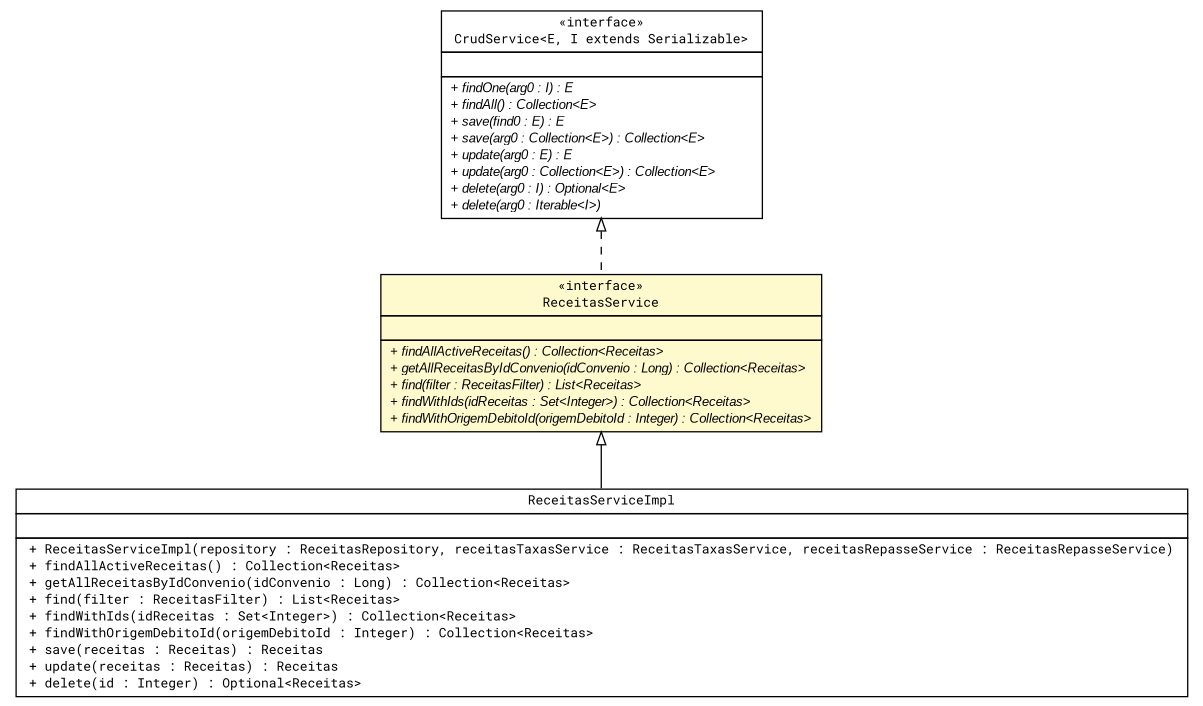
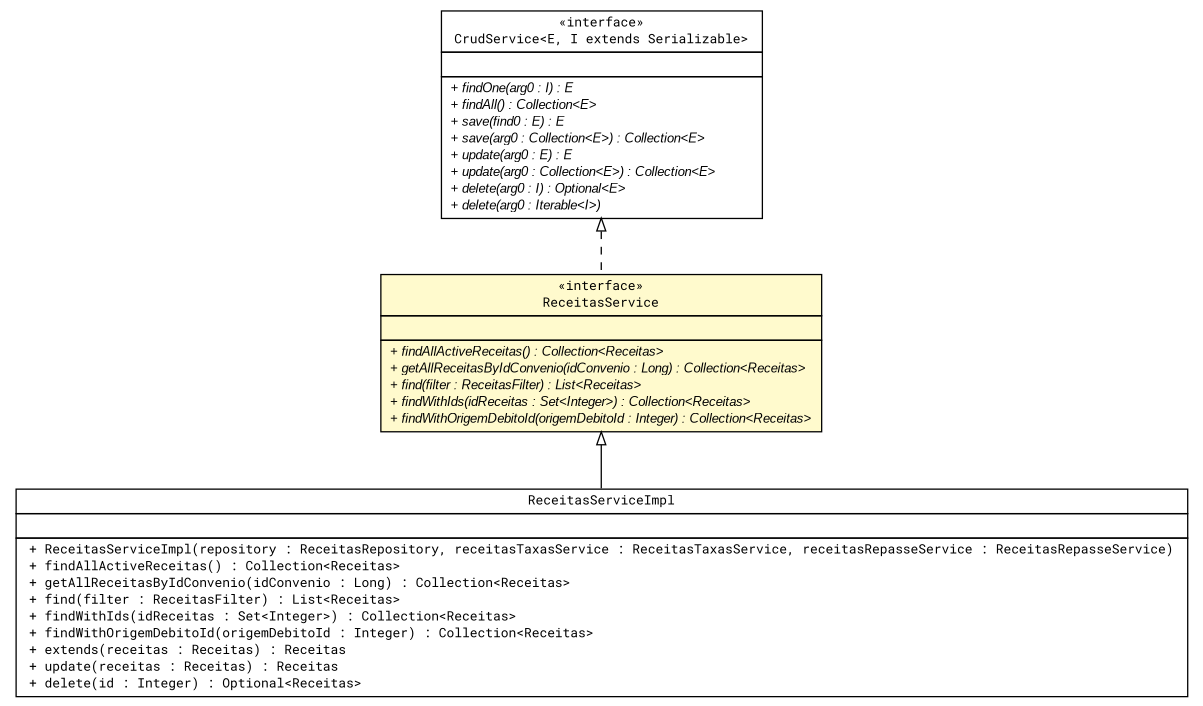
(177, 650) -> (188, 650)
